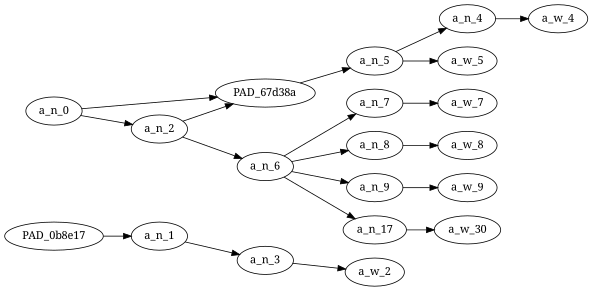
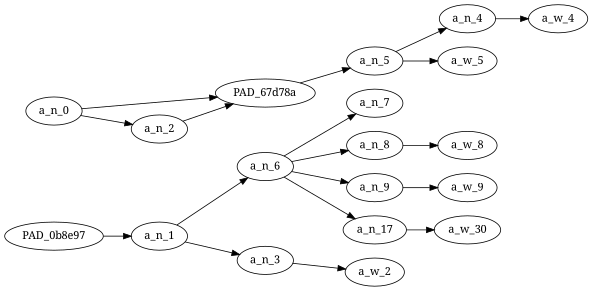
(265, 93) -> (265, 93)
(467, 103) -> none
(209, 146) -> (209, 204)
(54, 236) -> (54, 236)
